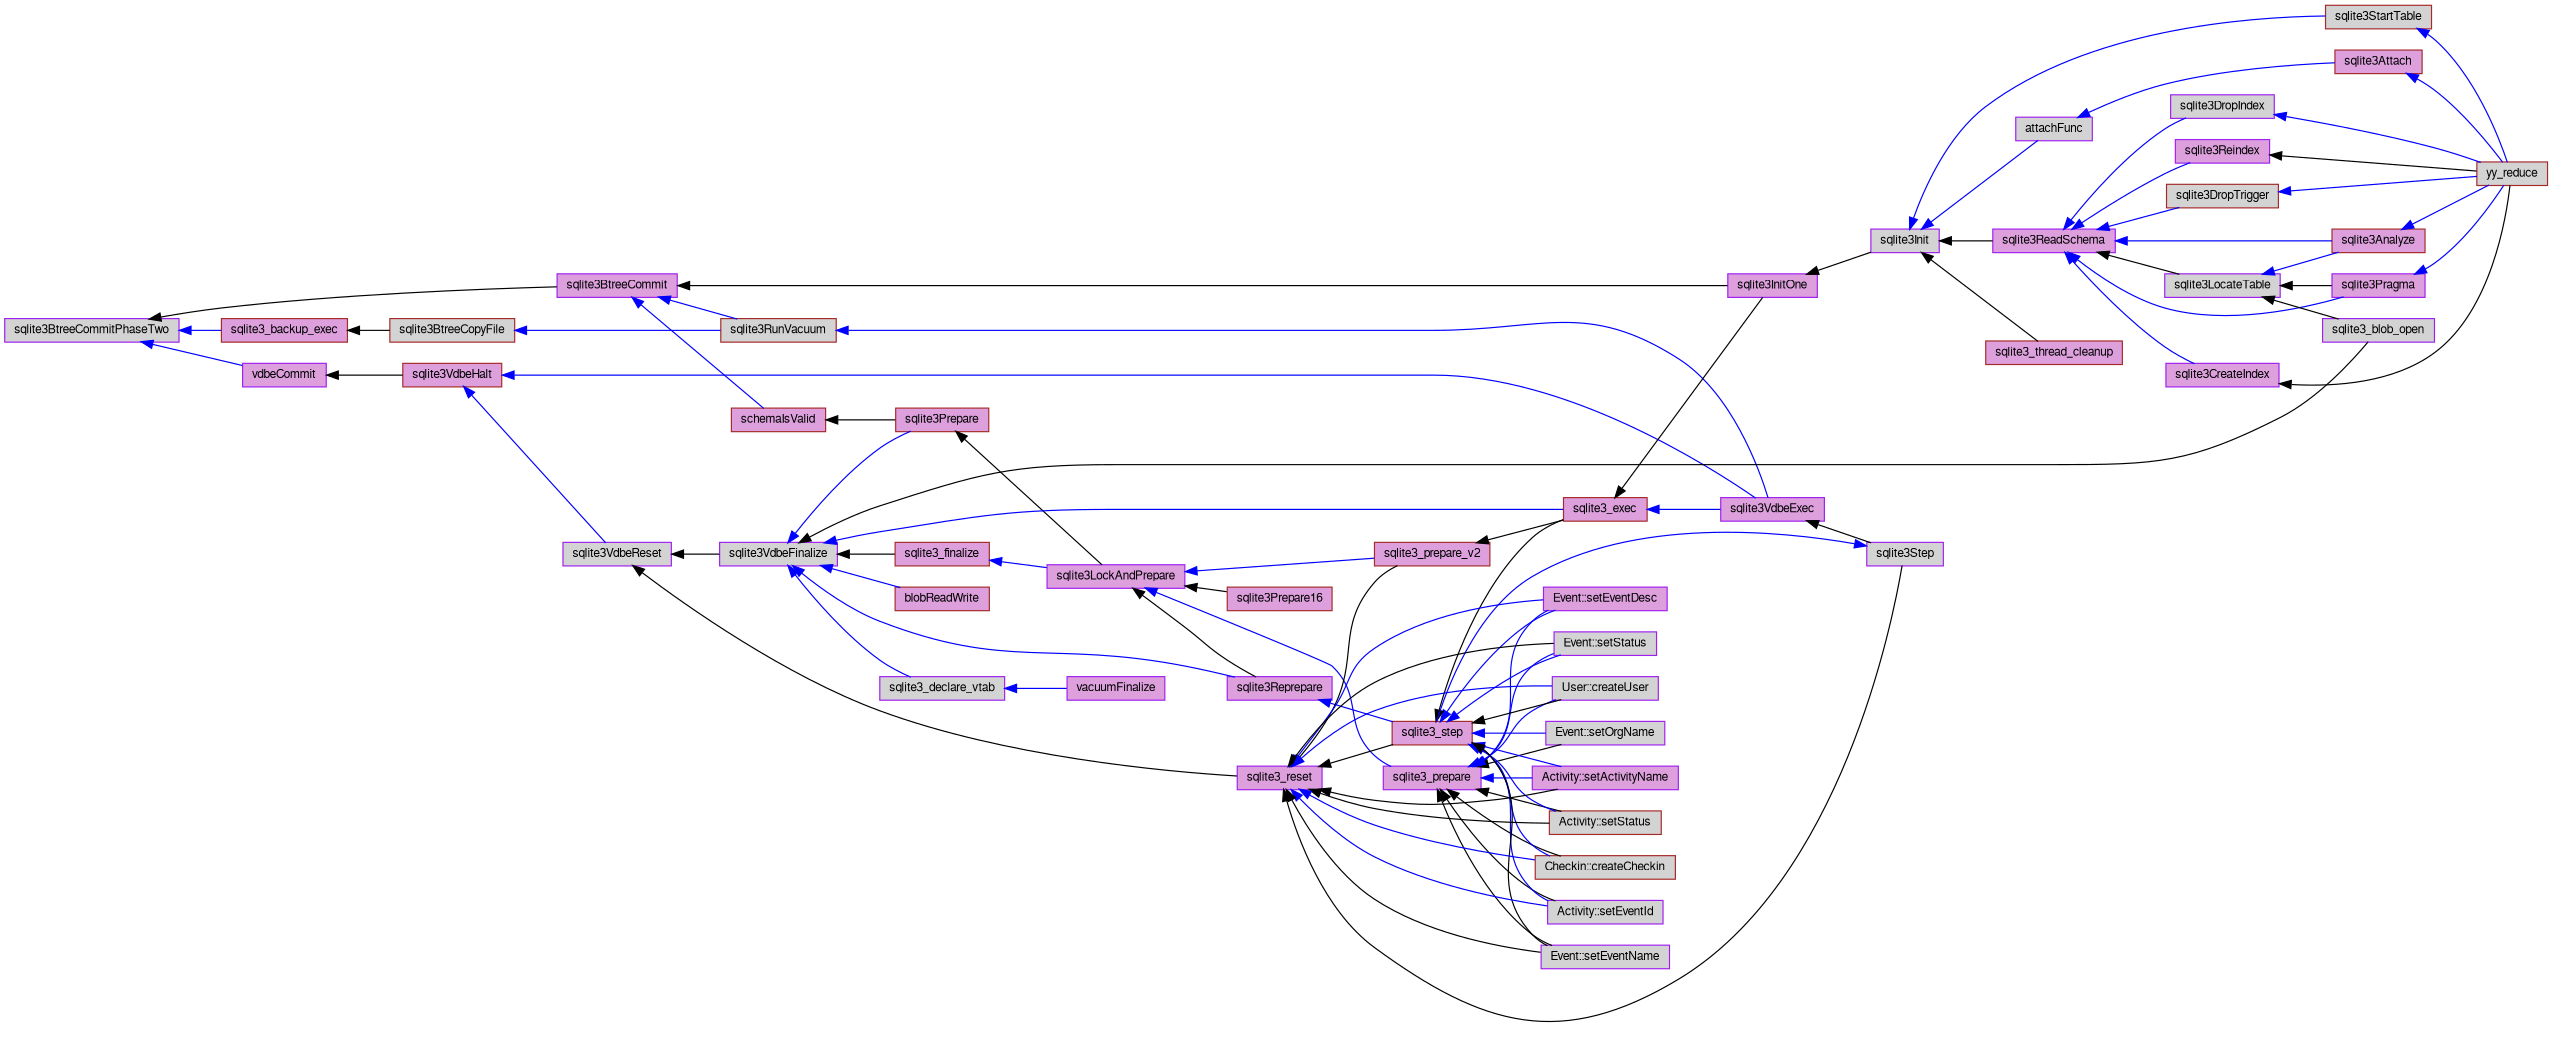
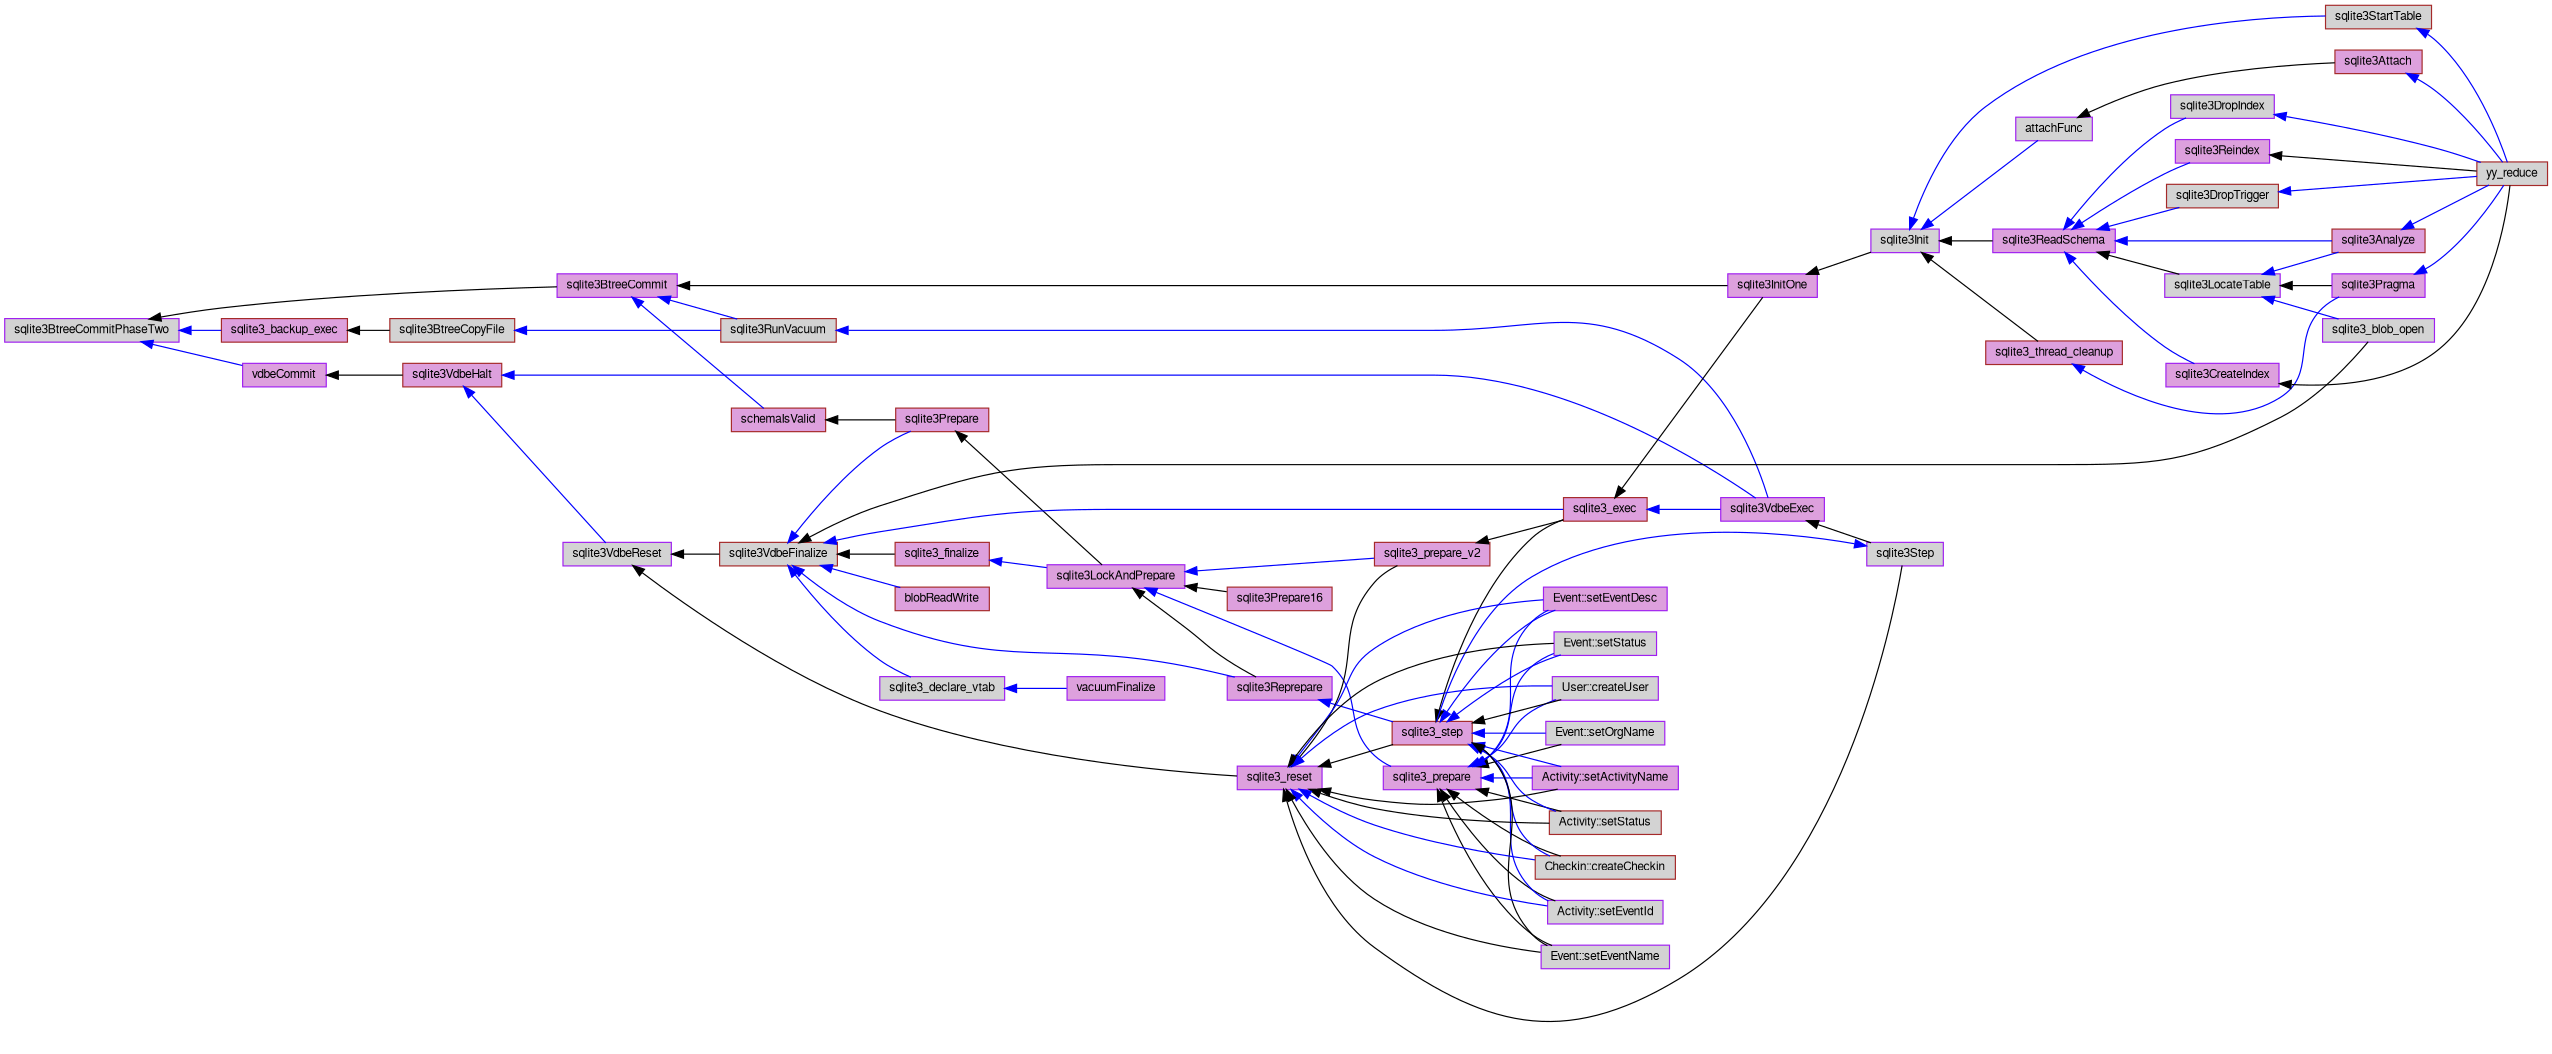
(2209, 75) -> (2209, 75)
(2314, 312) -> (2306, 310)
(2205, 315) -> (2240, 412)
(779, 554) -> (779, 554)
